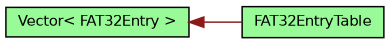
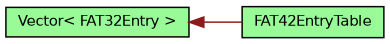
(313, 22) -> (313, 22)
